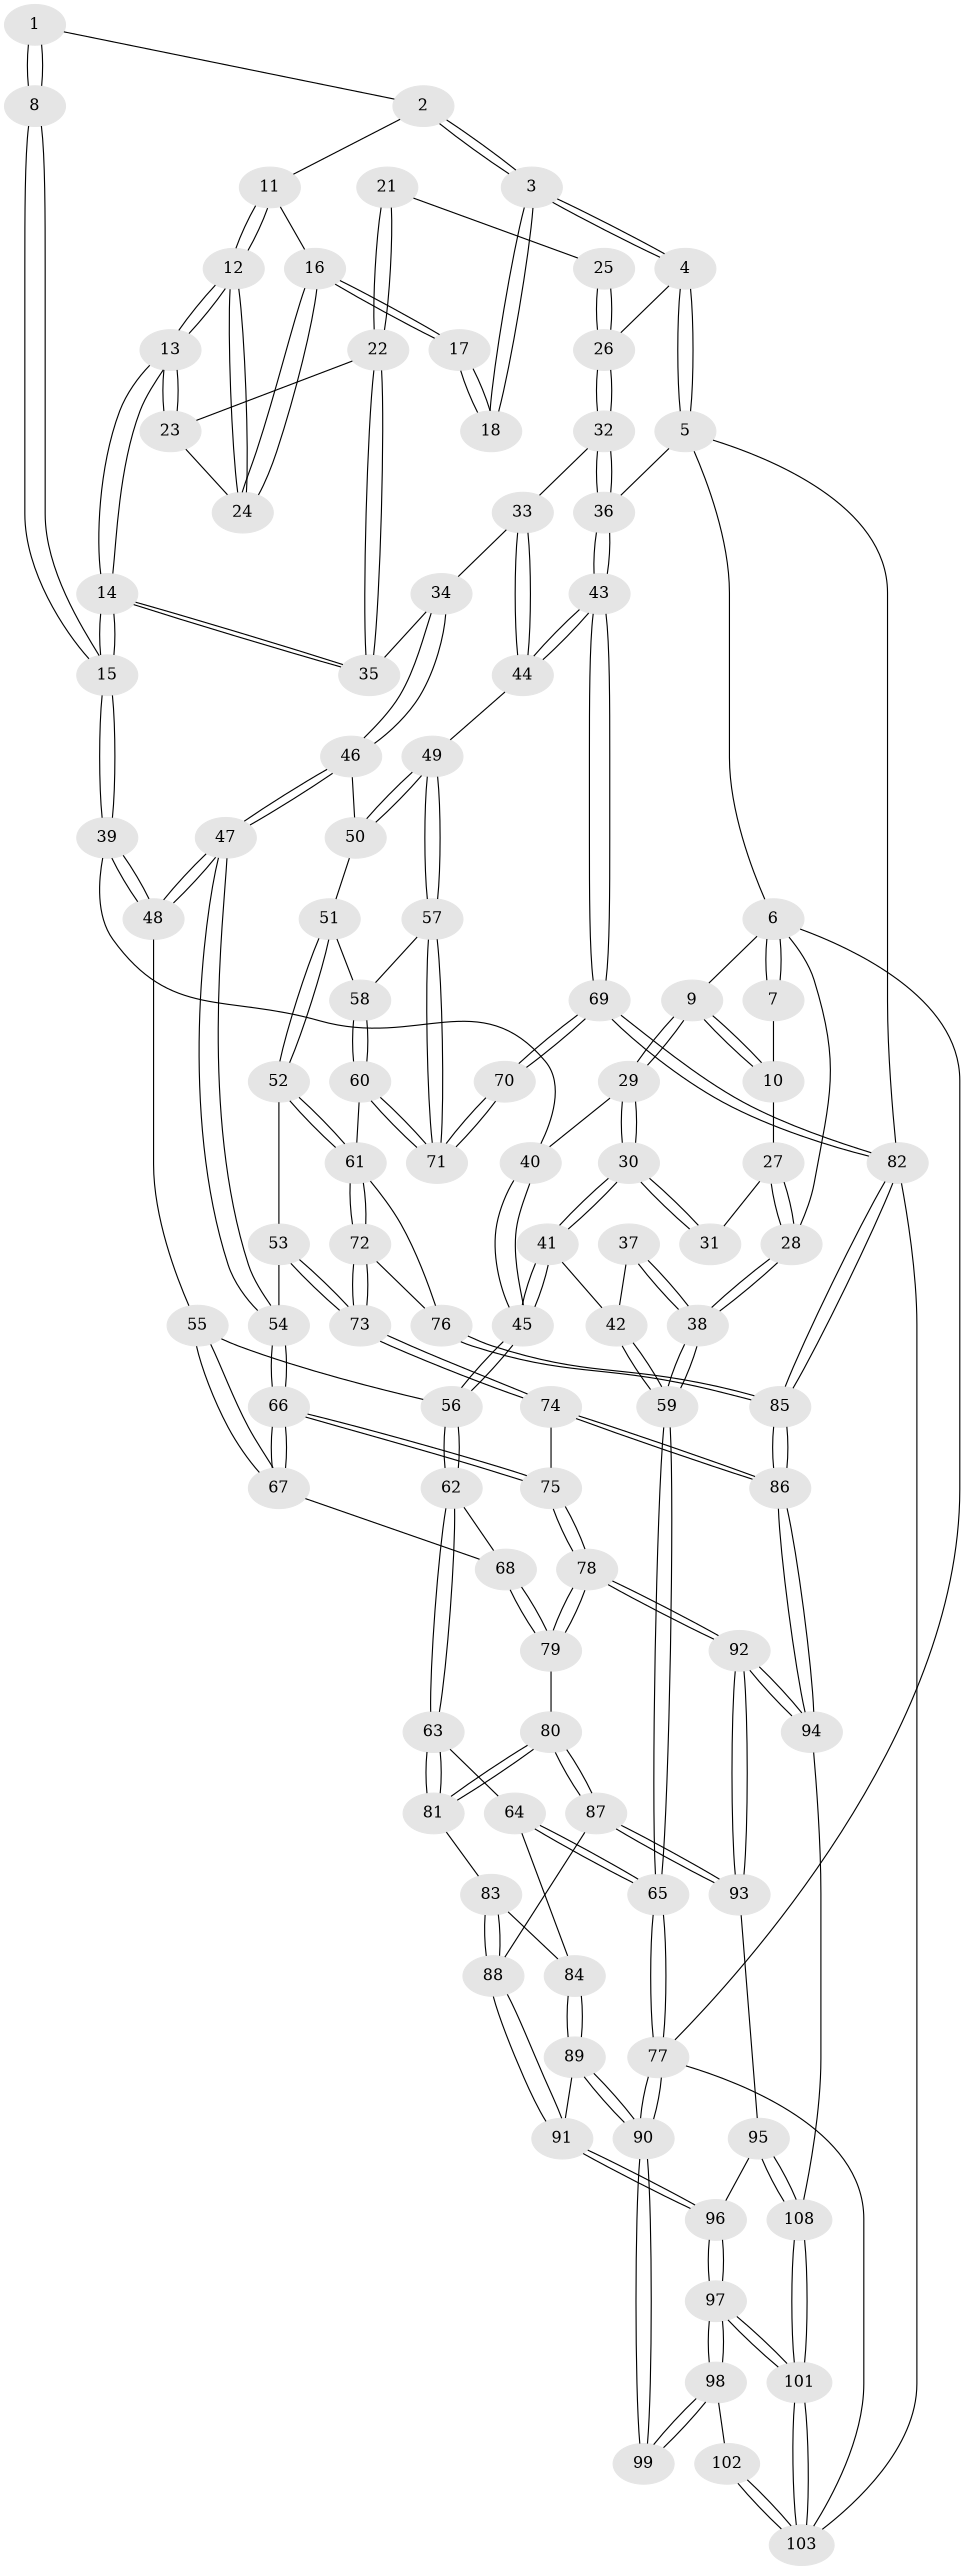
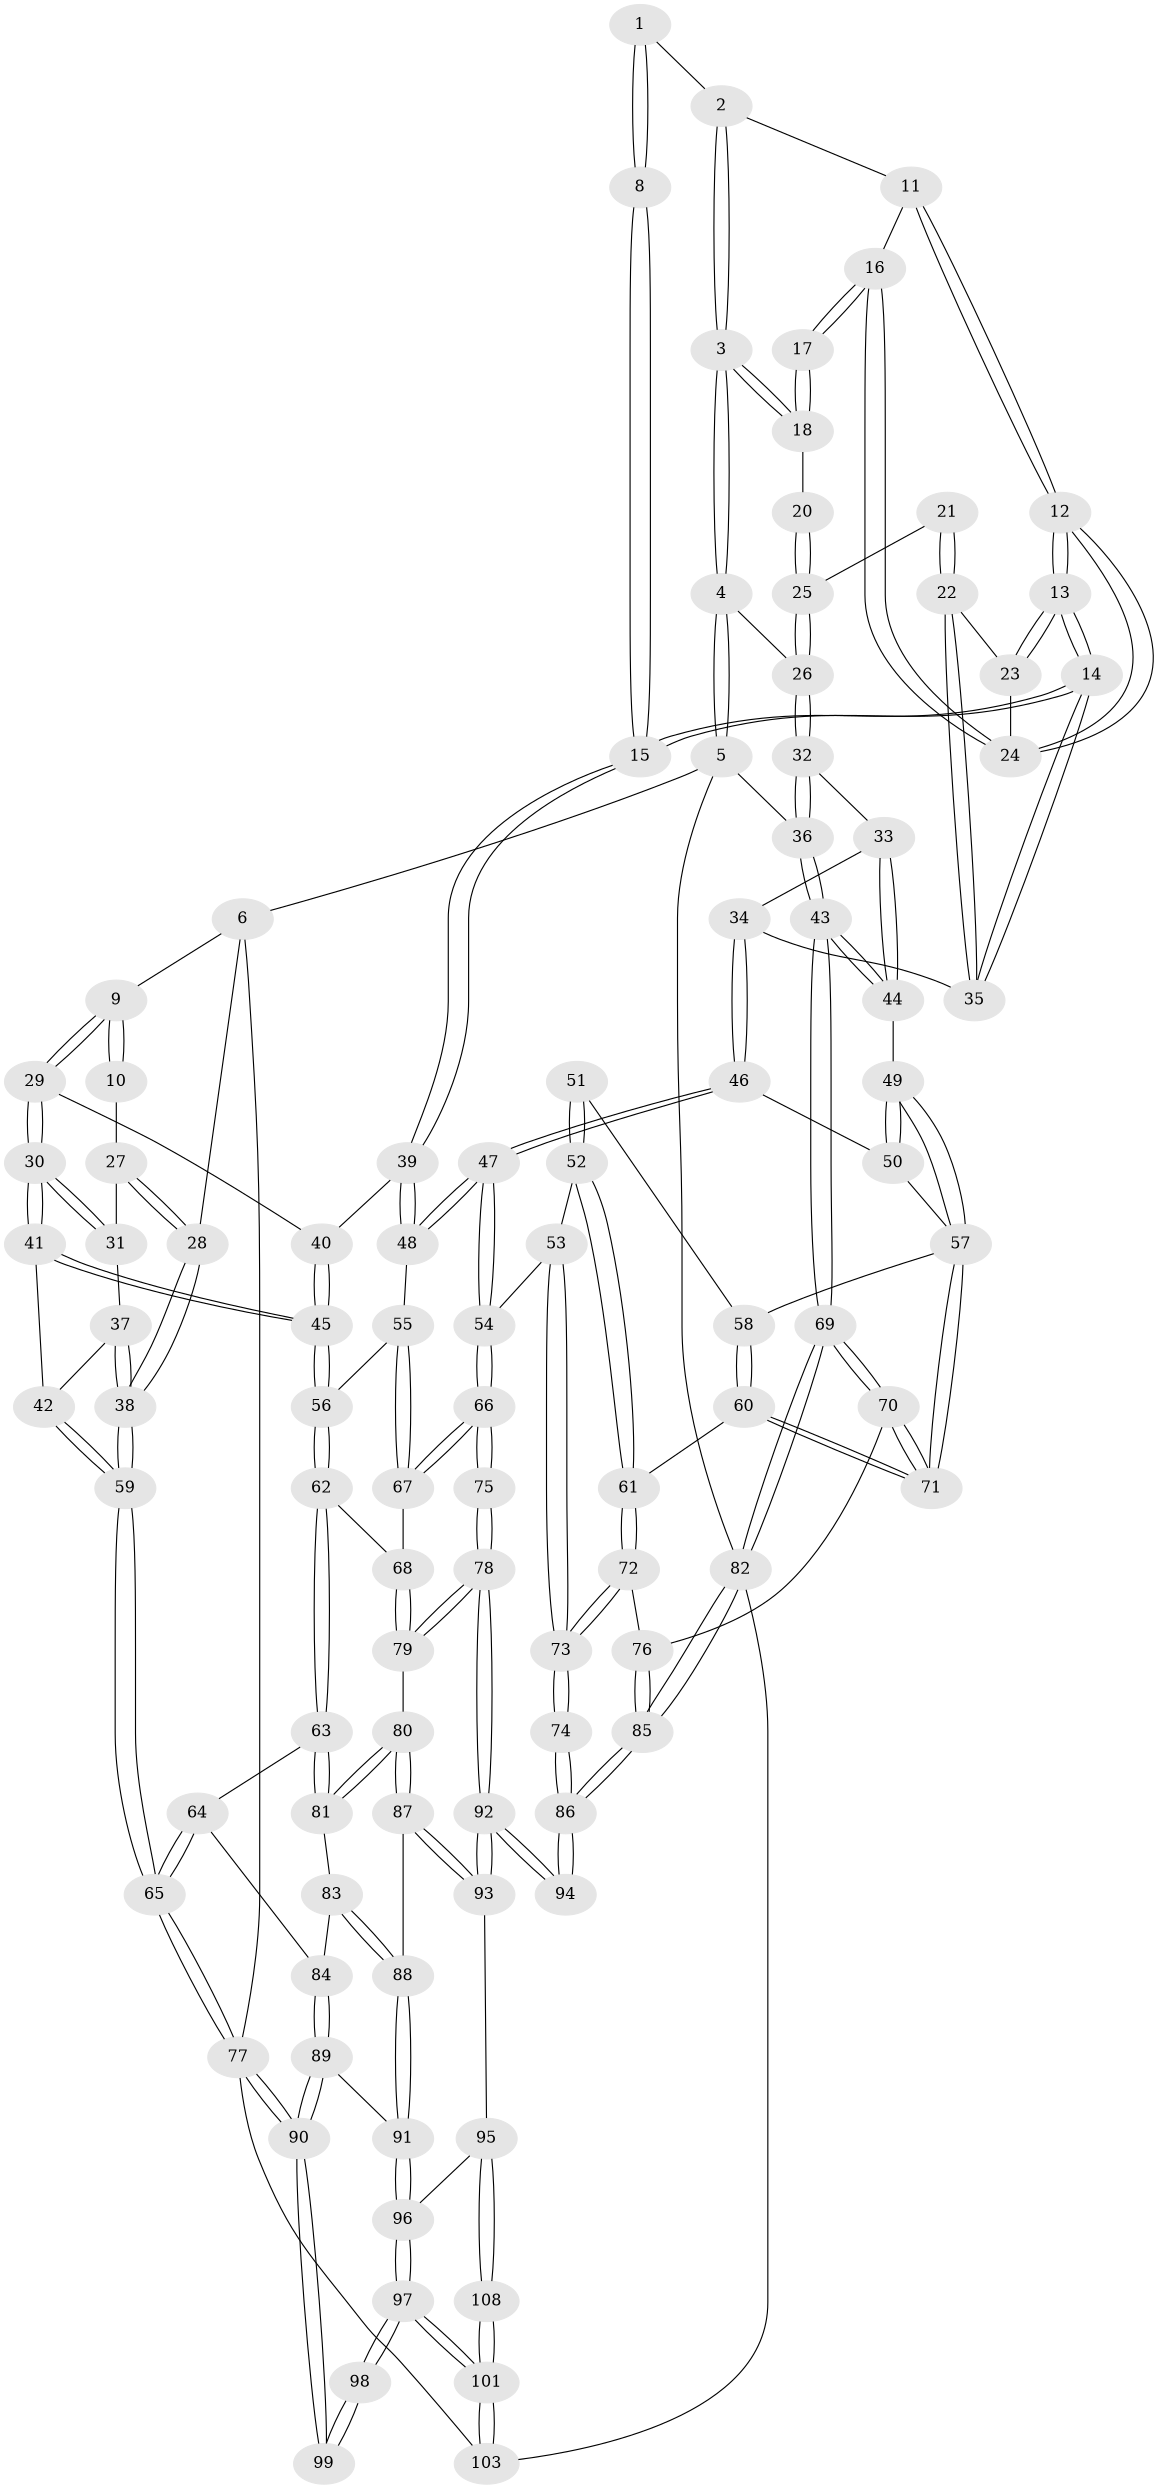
none -> (803, 513)
(343, 879) -> (927, 1204)
(773, 1000) -> none
(409, 1240) -> (805, 1565)
none -> (119, 1289)
(551, 1448) -> none
(821, 1977) -> none
(727, 2464) -> none
